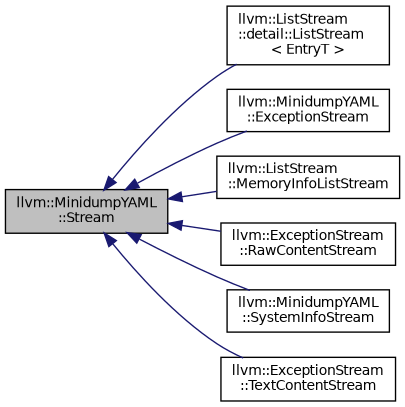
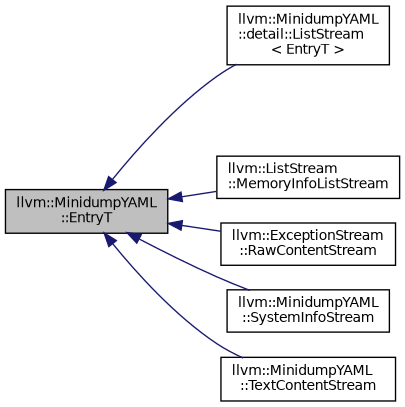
(308, 35) -> (308, 35)
(308, 110) -> none
(87, 211) -> (87, 211)
(308, 379) -> (308, 379)
